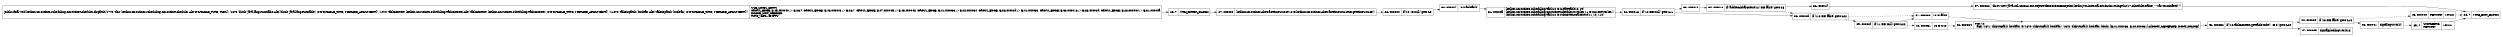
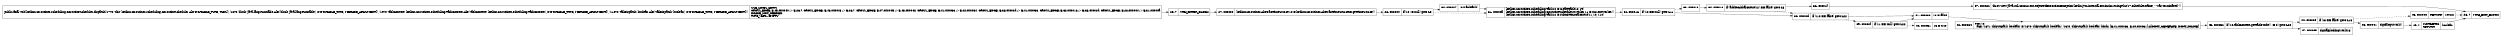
none -> (1459, 13)
(1880, 16) -> (1880, 16)
(1951, 26) -> none
(2448, 26) -> (2447, 26)
